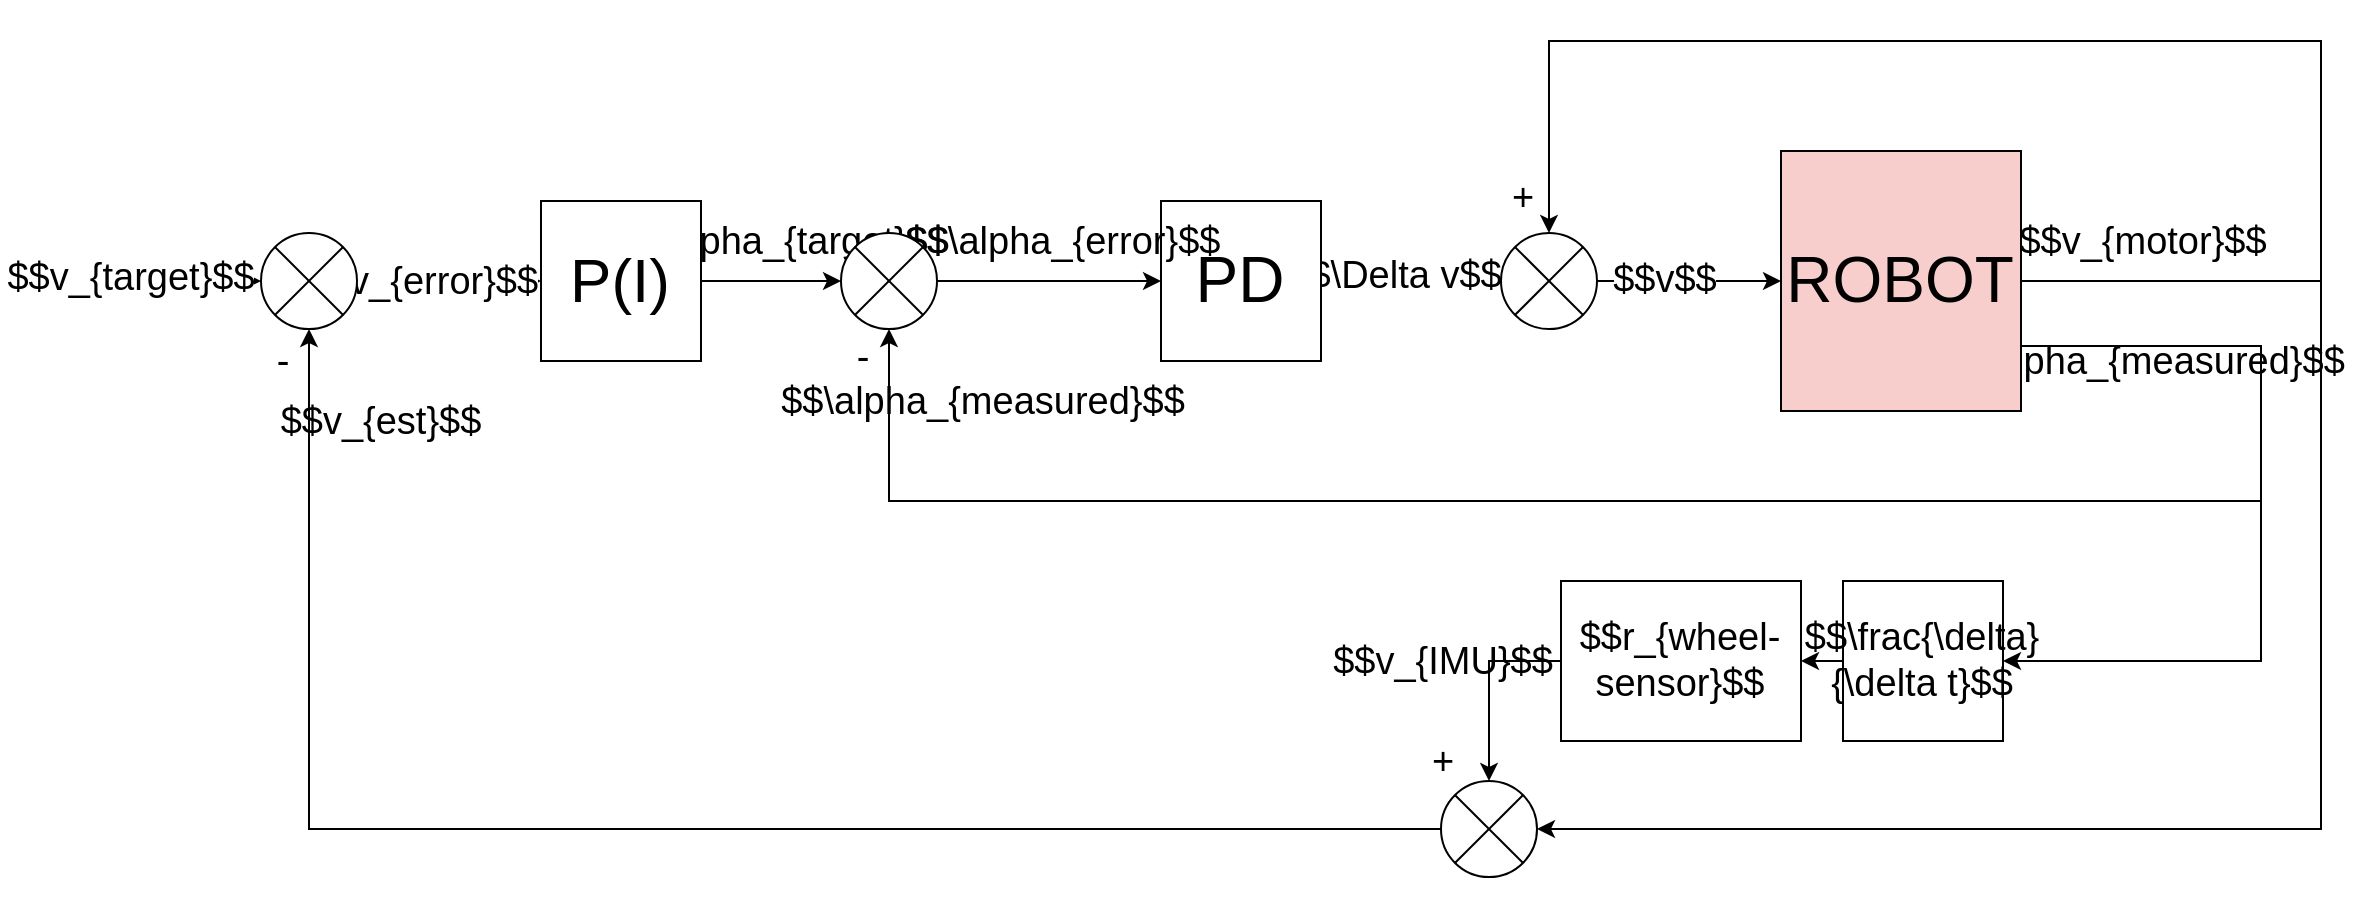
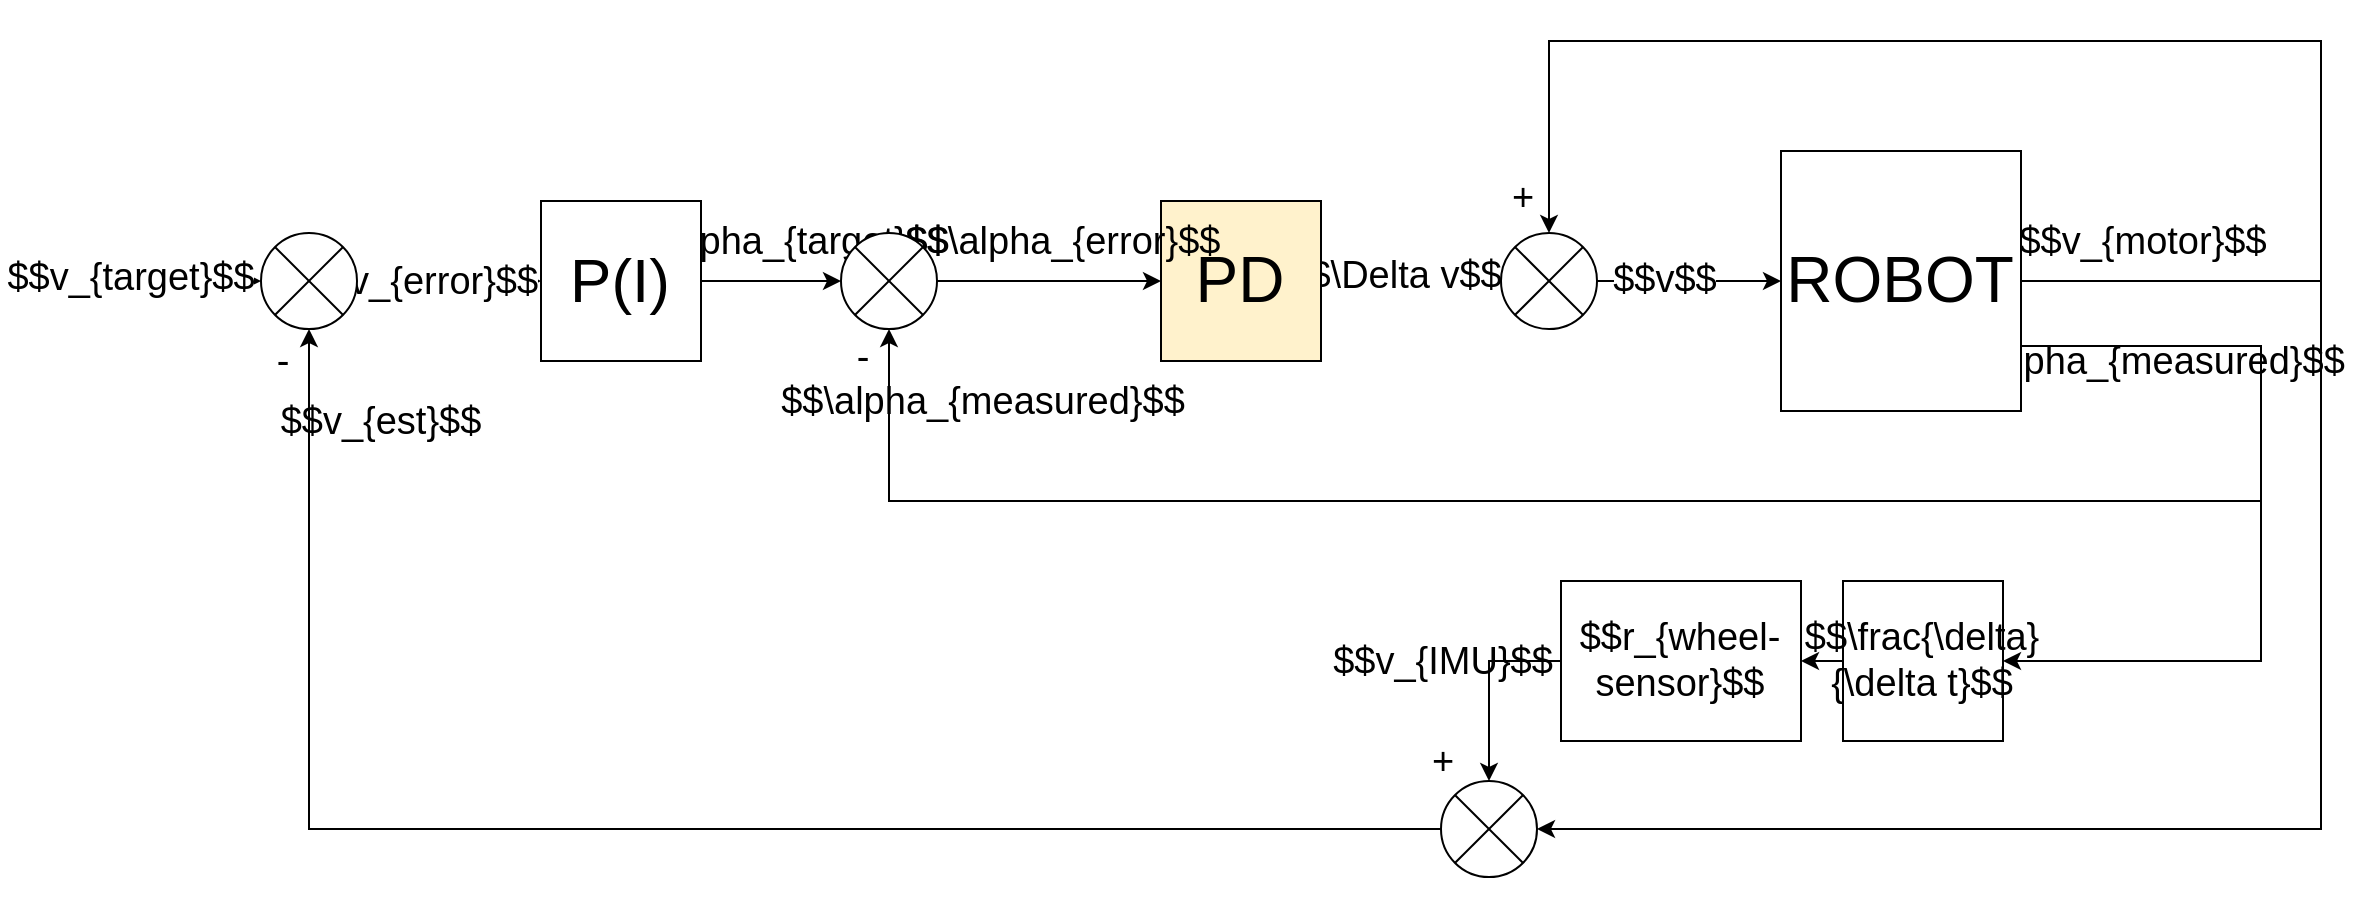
(1241, 281) -> (1241, 281)
(1901, 281) -> (1901, 281)
